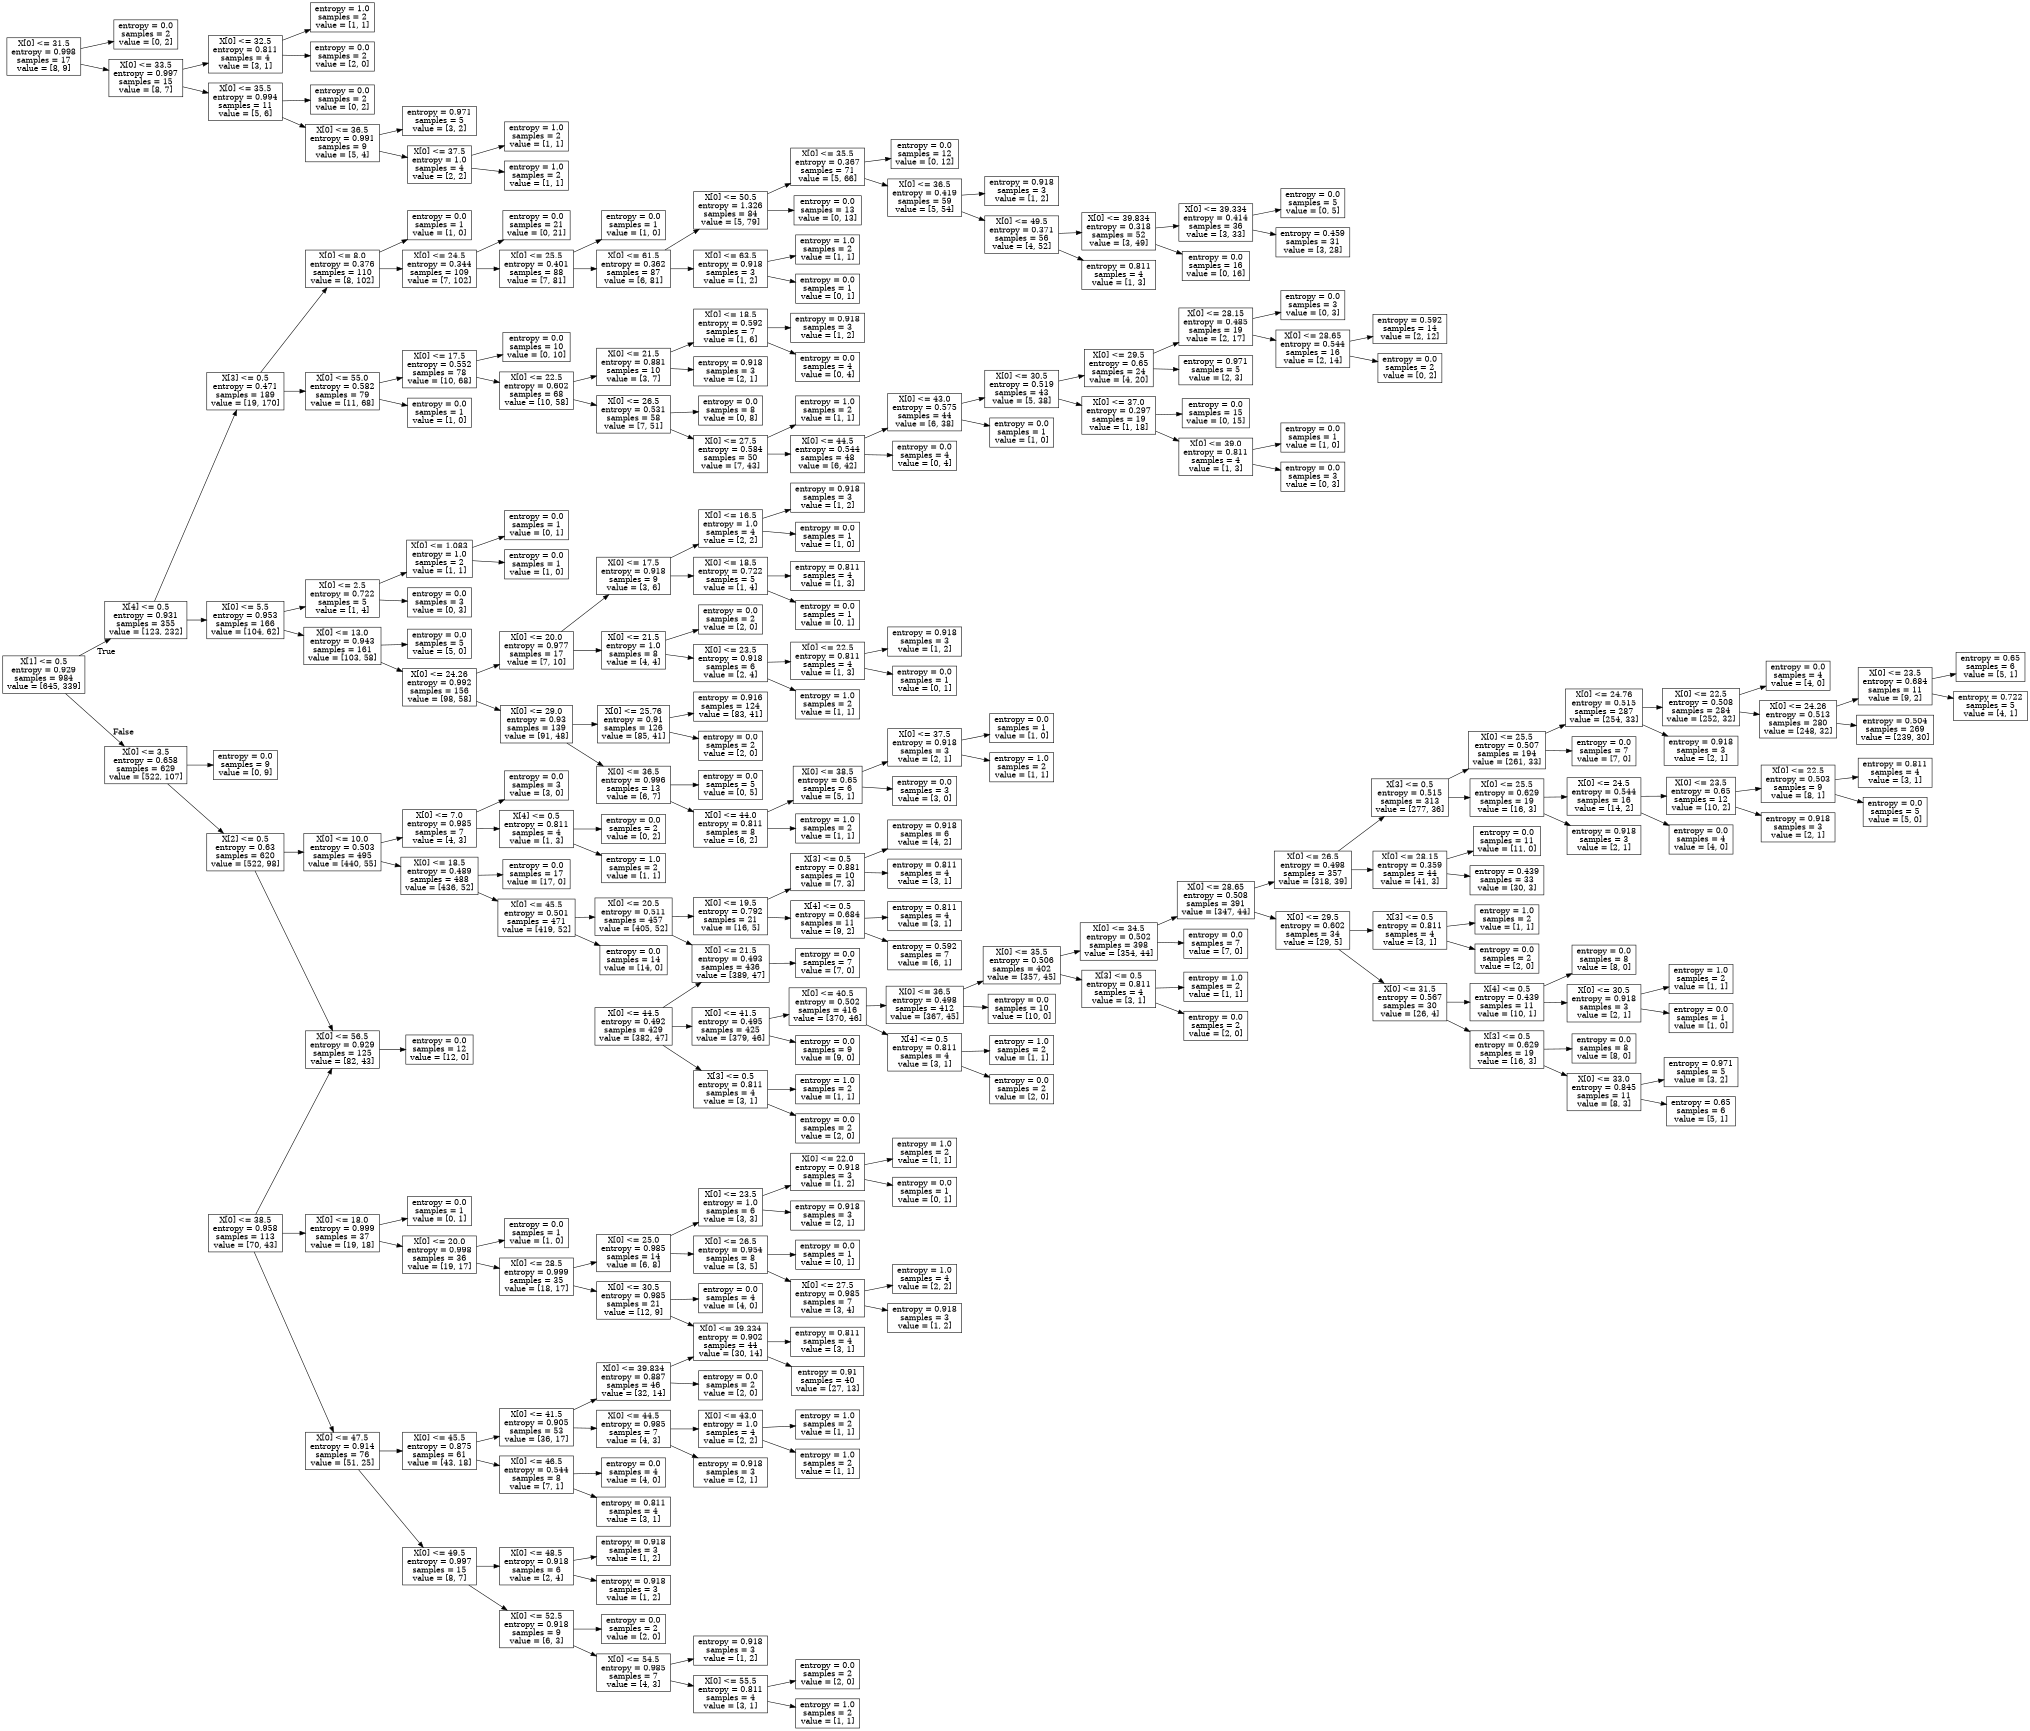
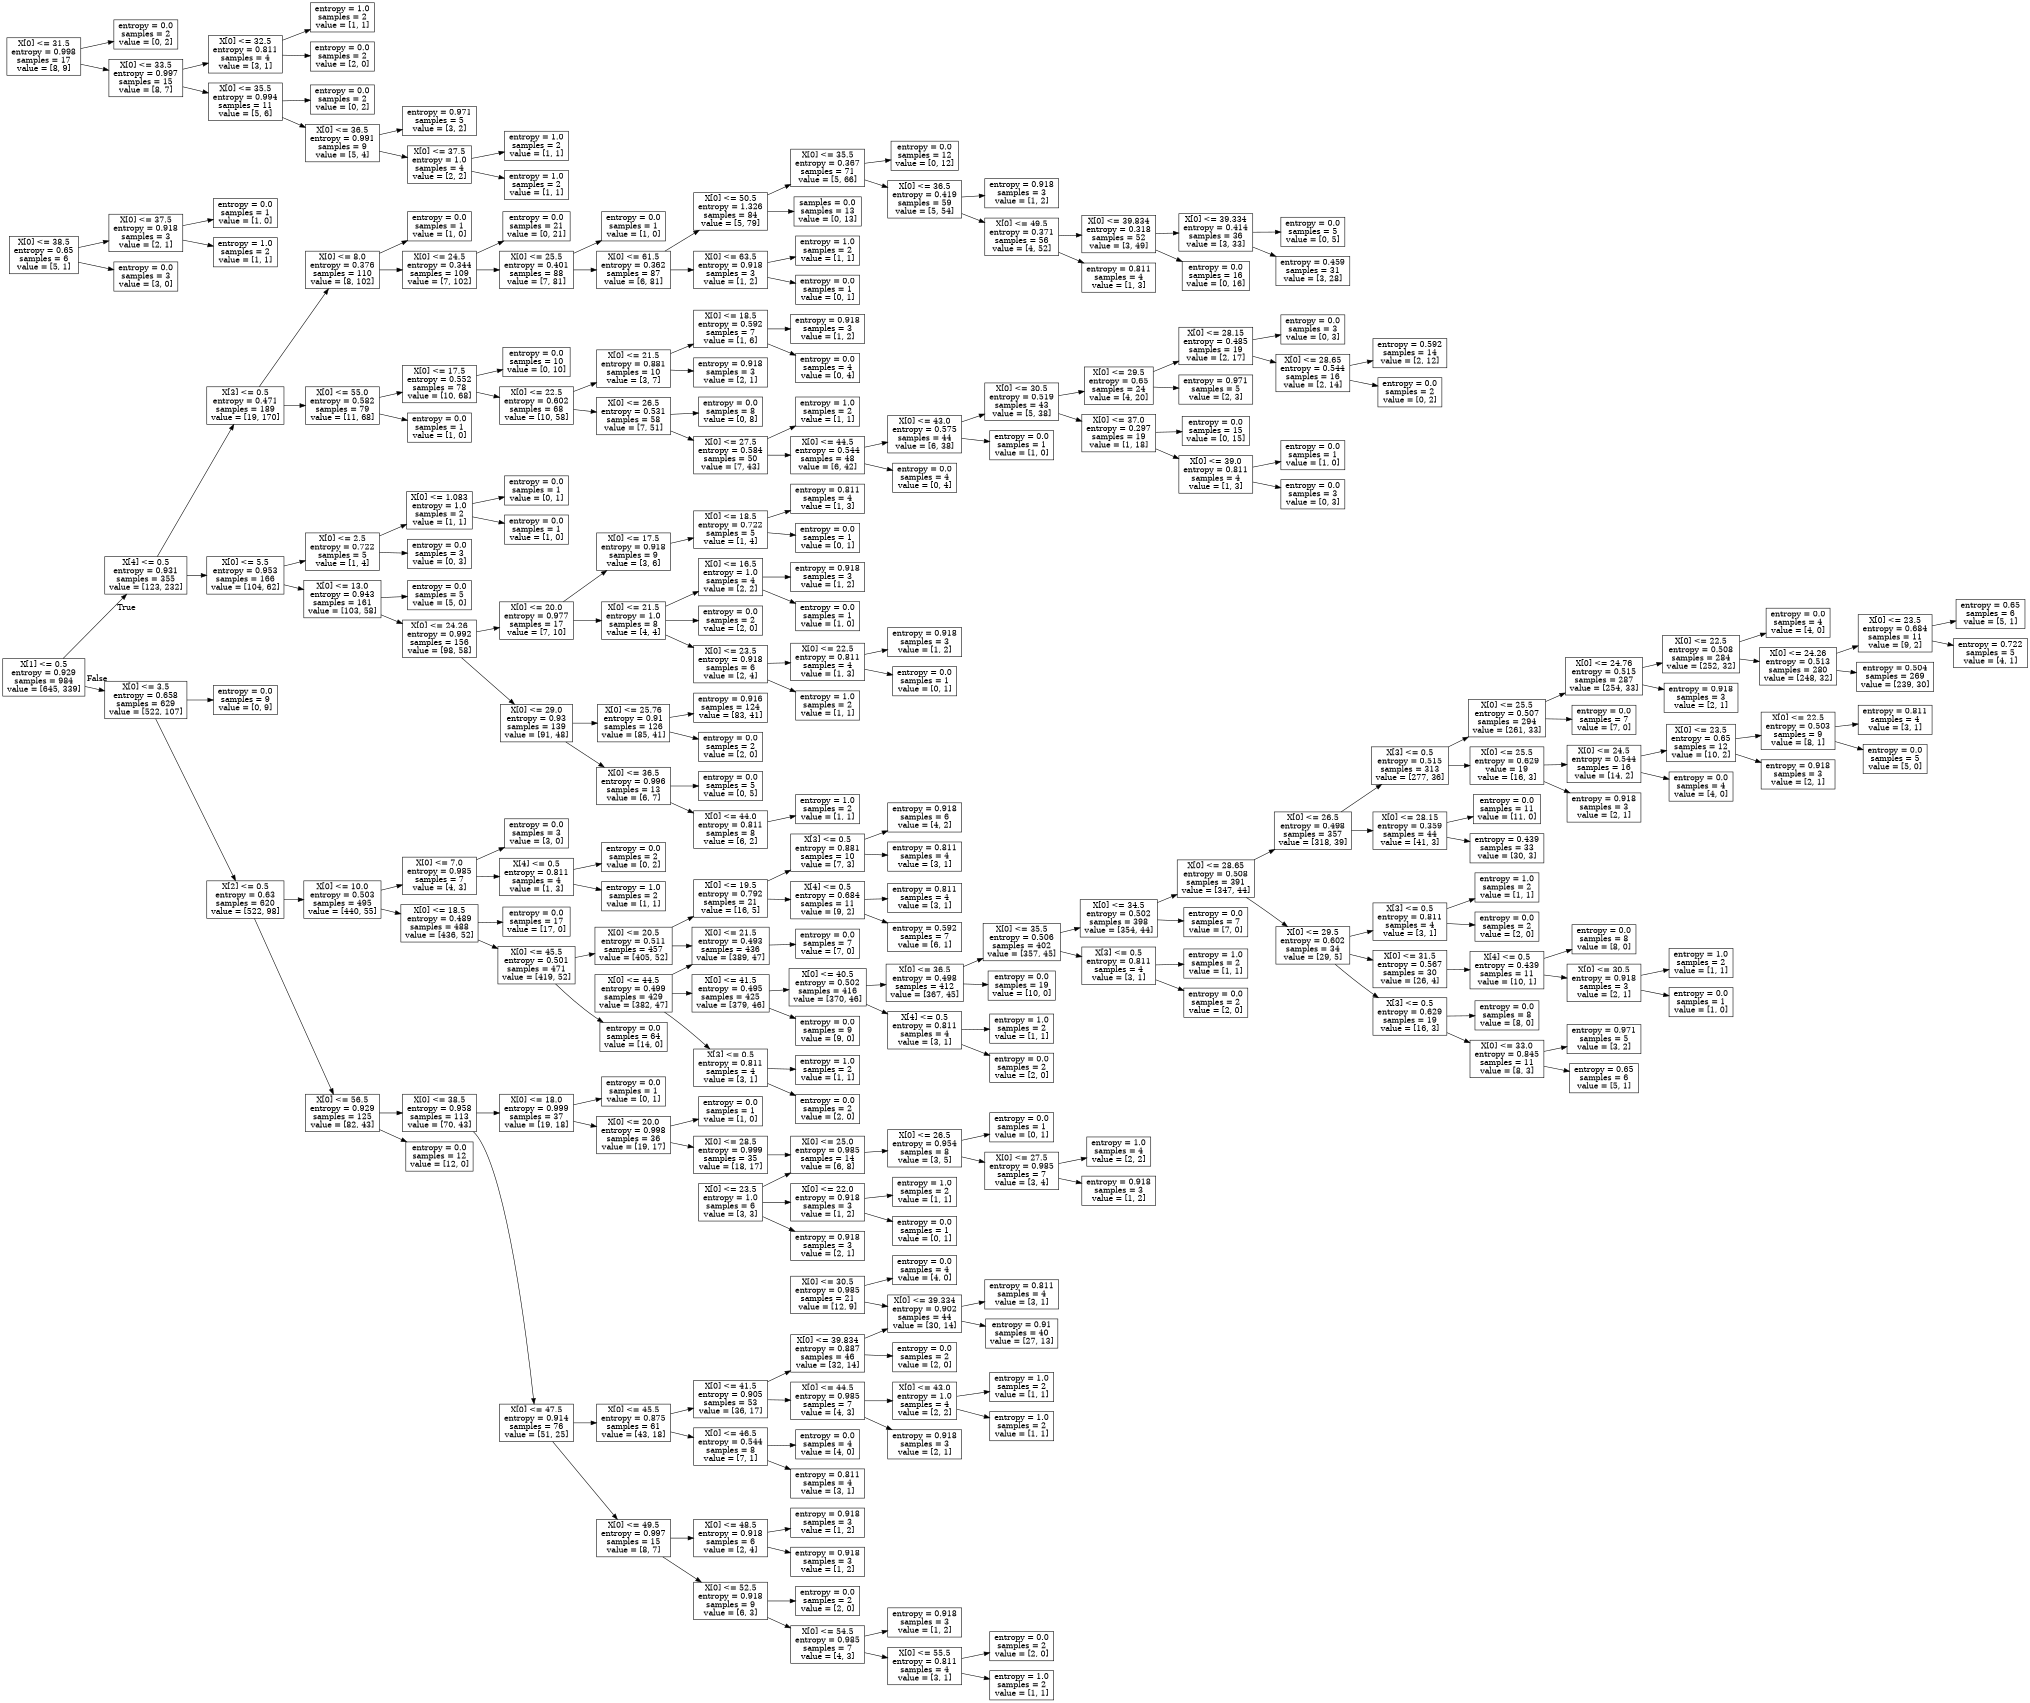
(828, 210) -> (828, 211)
(682, 552) -> (680, 600)
(1507, 750) -> (1507, 718)
(1507, 798) -> (1507, 766)
(778, 807) -> none
(634, 960) -> (634, 1037)
(1022, 1009) -> (1022, 986)
(1456, 1025) -> (1354, 980)
(634, 1026) -> (634, 993)
(293, 1144) -> (388, 1113)
(682, 1230) -> (774, 1181)
(582, 1288) -> none
